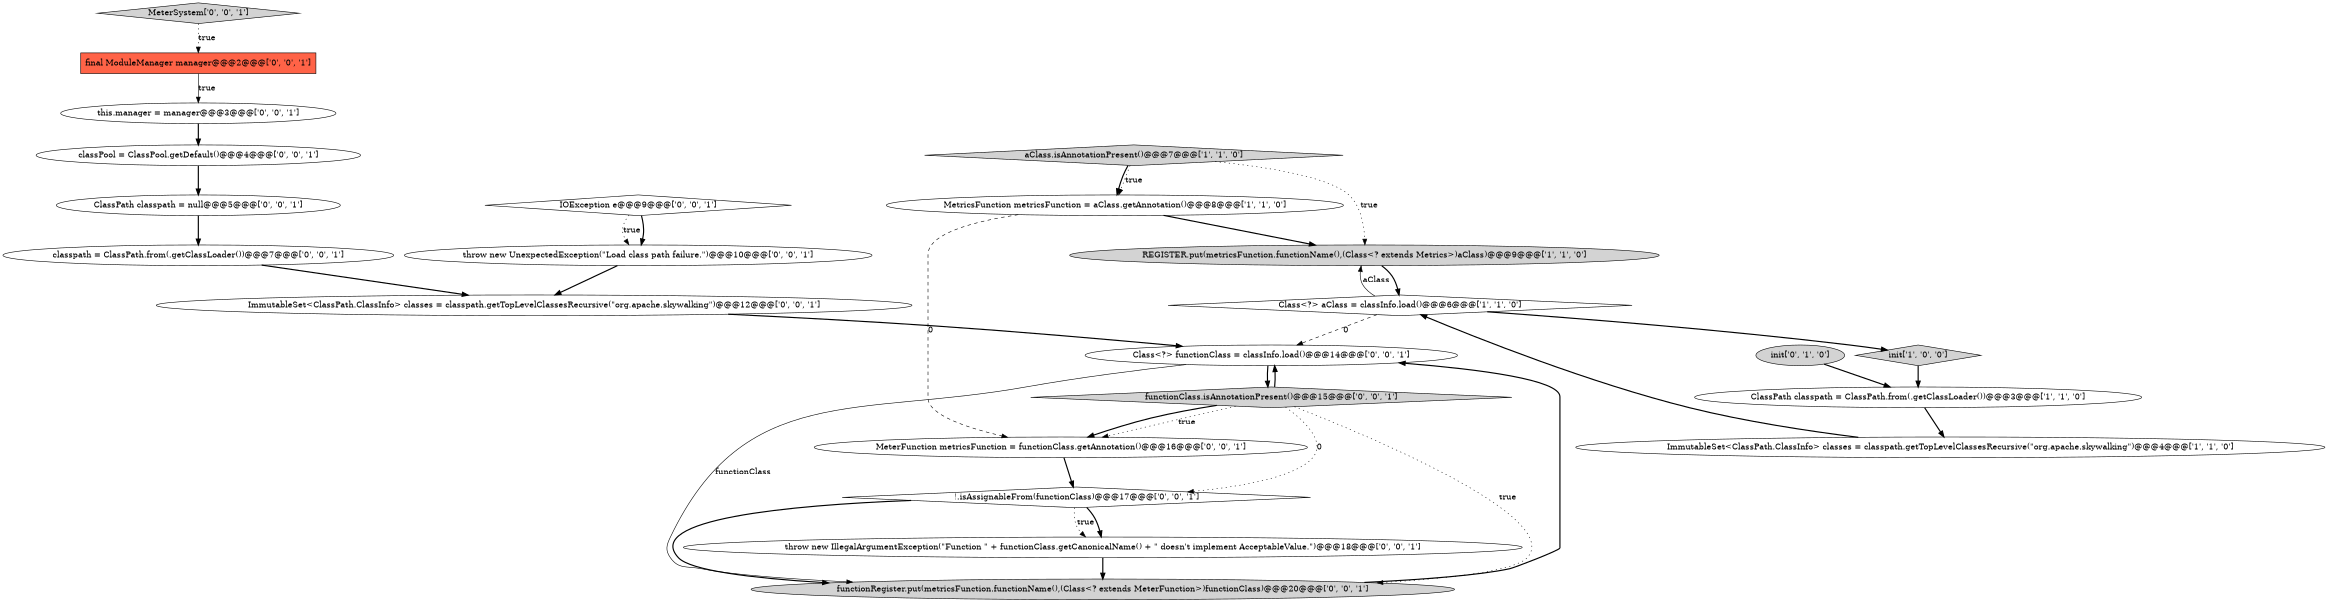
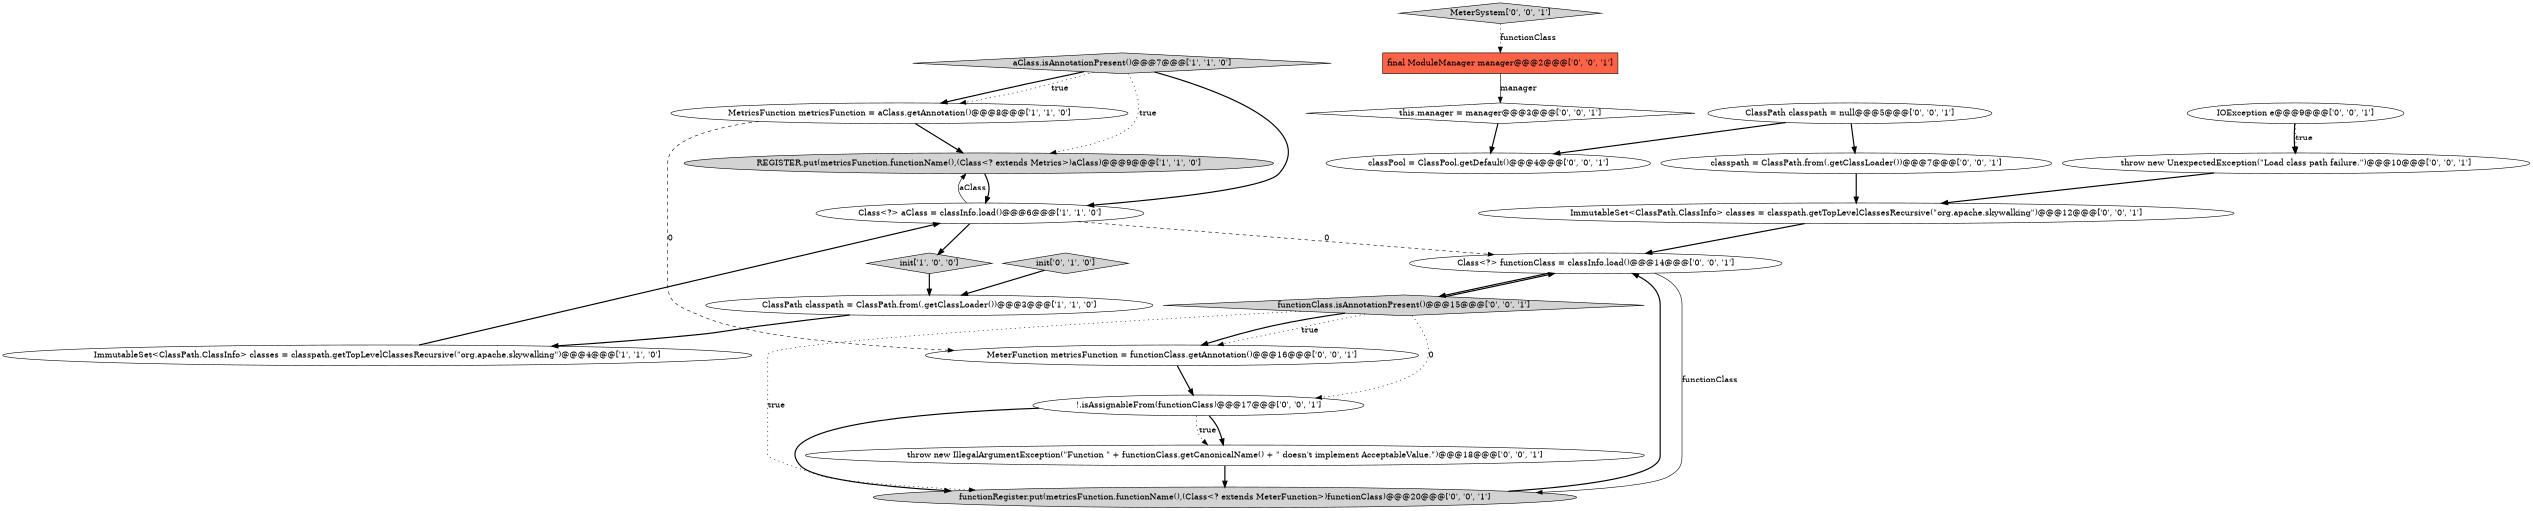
(207, 38) -> (1528, 38)
(207, 88) -> (1519, 88)
(198, 113) -> (1500, 113)
none -> (1278, 174)
(198, 177) -> (1673, 138)
(638, 205) -> (2296, 113)
(1400, 305) -> (980, 213)
(1800, 355) -> (1066, 263)
(1076, 497) -> (1198, 405)
